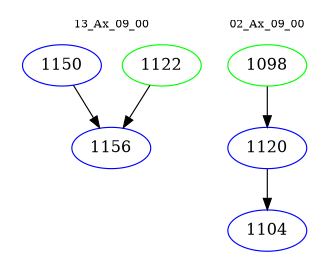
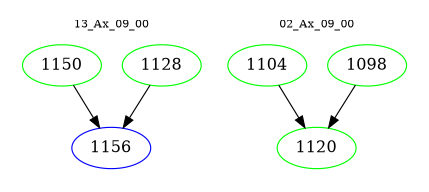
(62, 65) -> (62, 65)
(162, 65) -> (162, 65)
(267, 148) -> (317, 148)
(267, 184) -> (289, 101)
(267, 231) -> (267, 65)
